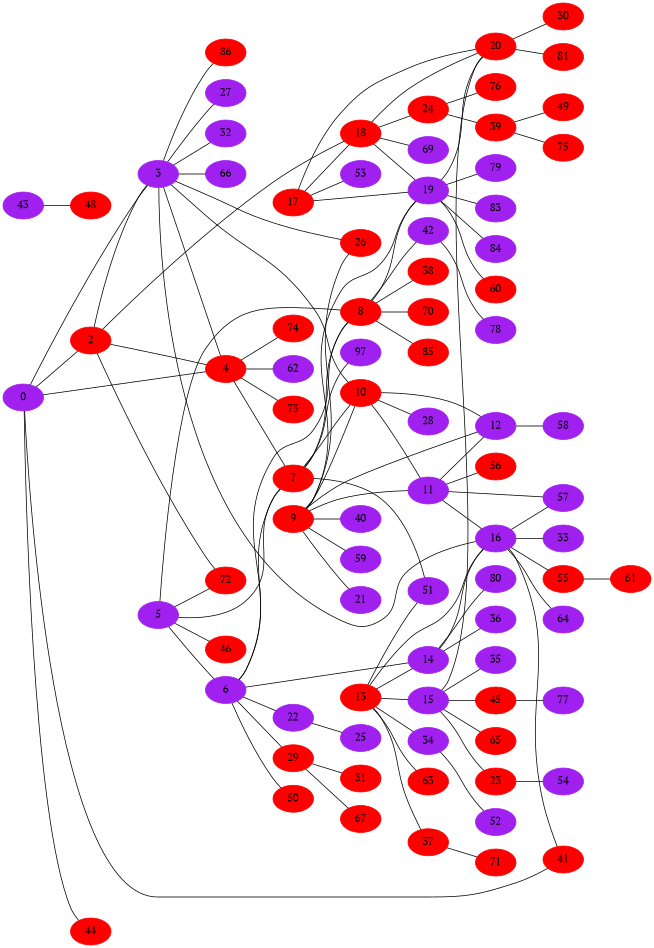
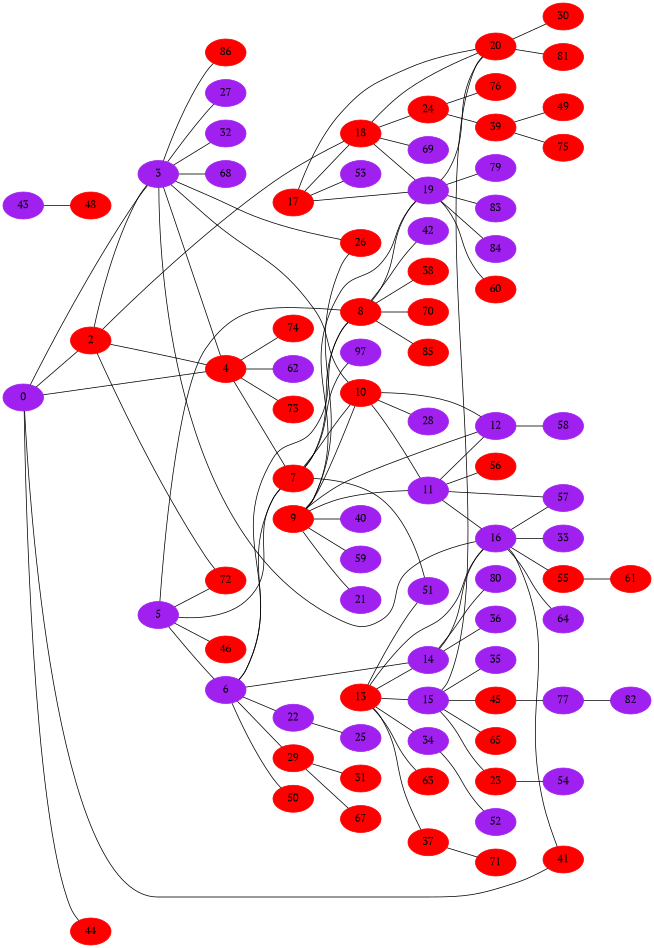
(226, 174) -> (226, 174)
(496, 330) -> none
none -> (631, 700)
